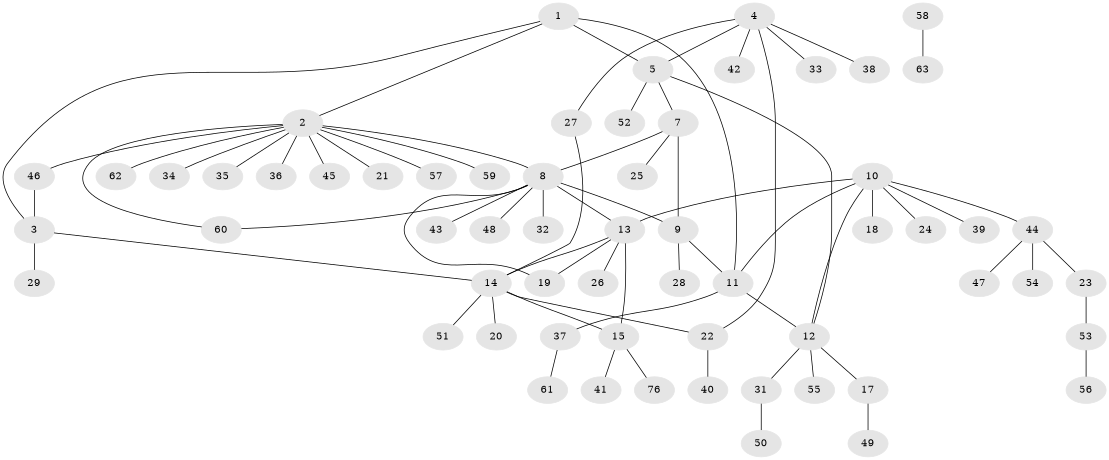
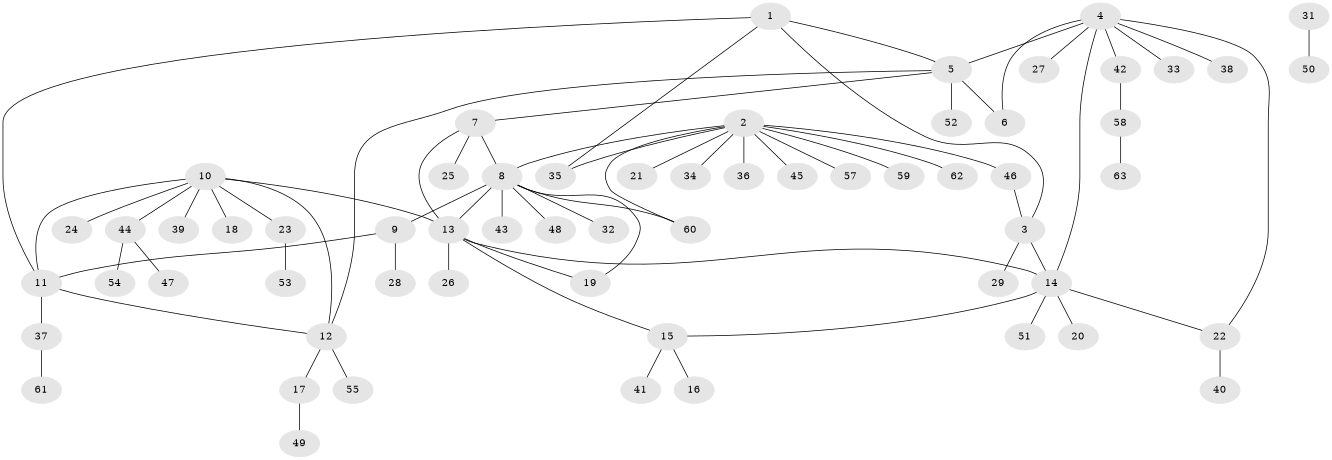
(431, 70) -> (663, 96)
none -> (1121, 96)
none -> (1005, 123)
(678, 176) -> (420, 168)
(578, 225) -> (1080, 151)
(1059, 257) -> (246, 203)
(785, 363) -> none
(654, 390) -> (694, 390)
(1086, 390) -> none
